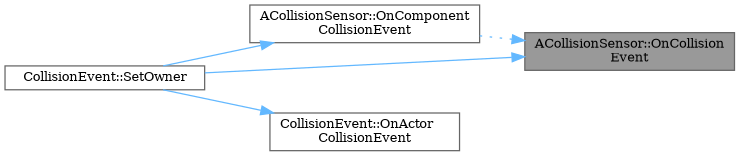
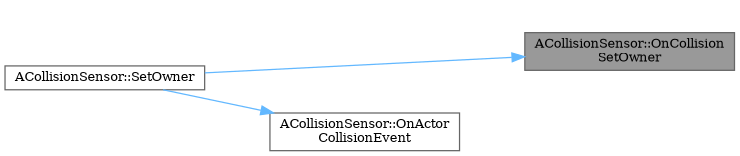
(365, 24) -> none
(630, 51) -> (630, 51)
(105, 78) -> (105, 78)
(365, 132) -> (365, 132)
